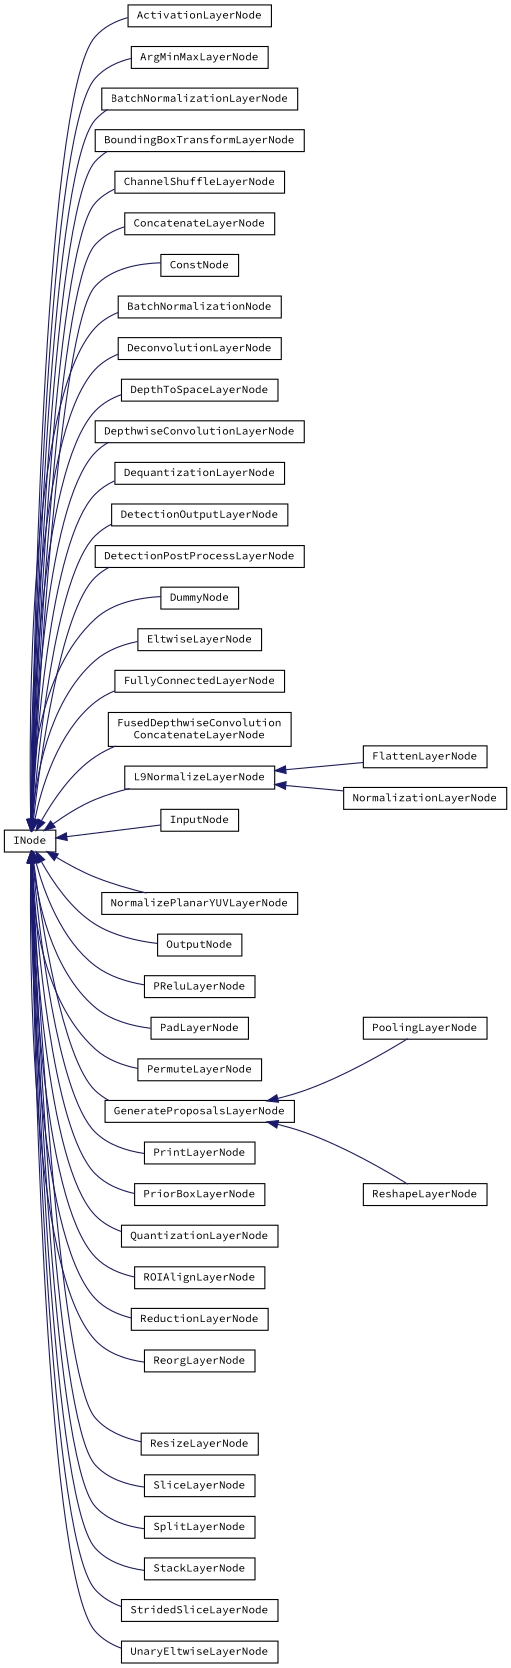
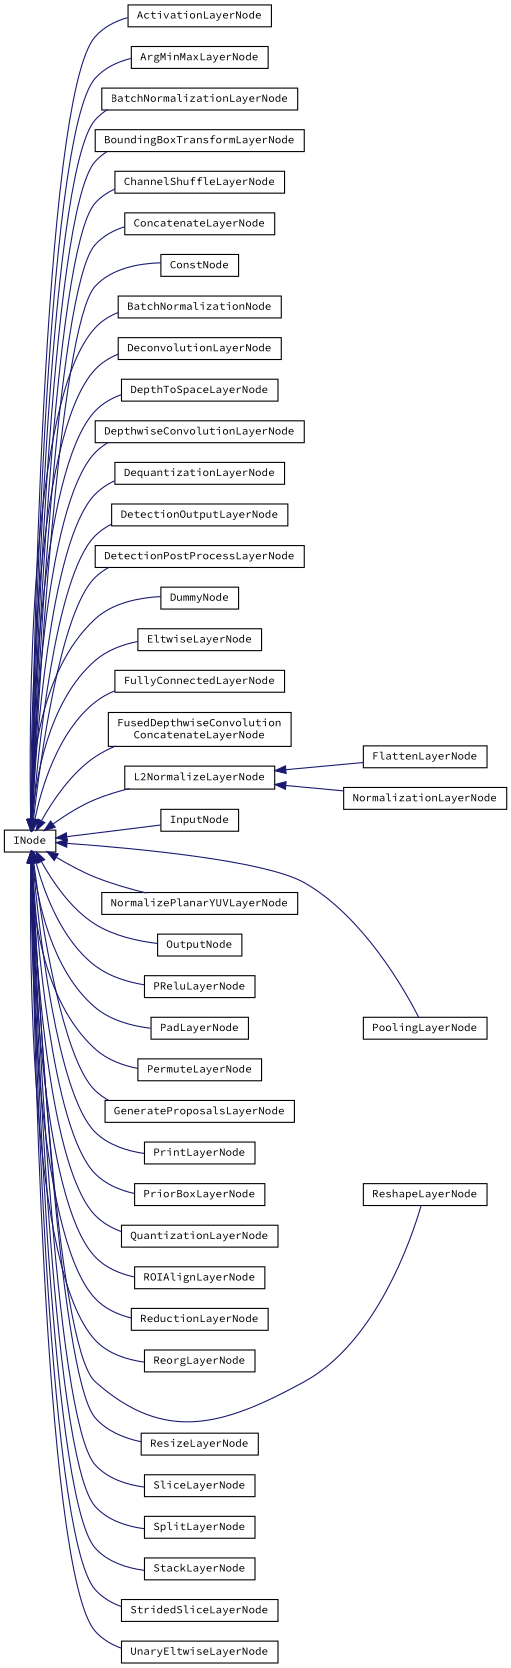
(200, 778) -> (200, 778)
(345, 1073) -> (275, 872)
(345, 1149) -> (88, 1367)
